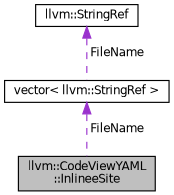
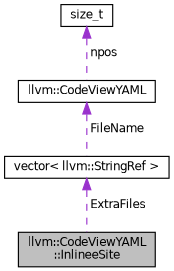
none -> (87, 16)
(87, 16) -> (87, 91)
(116, 129) -> (117, 205)
